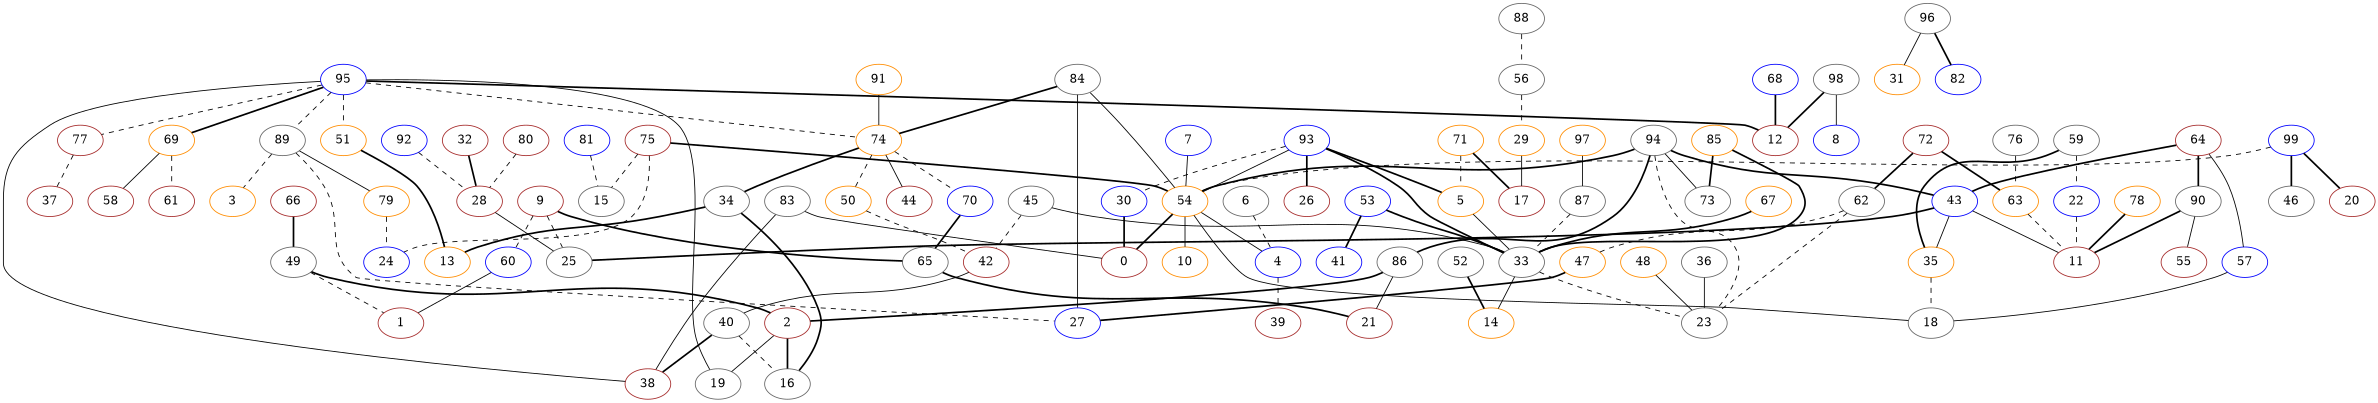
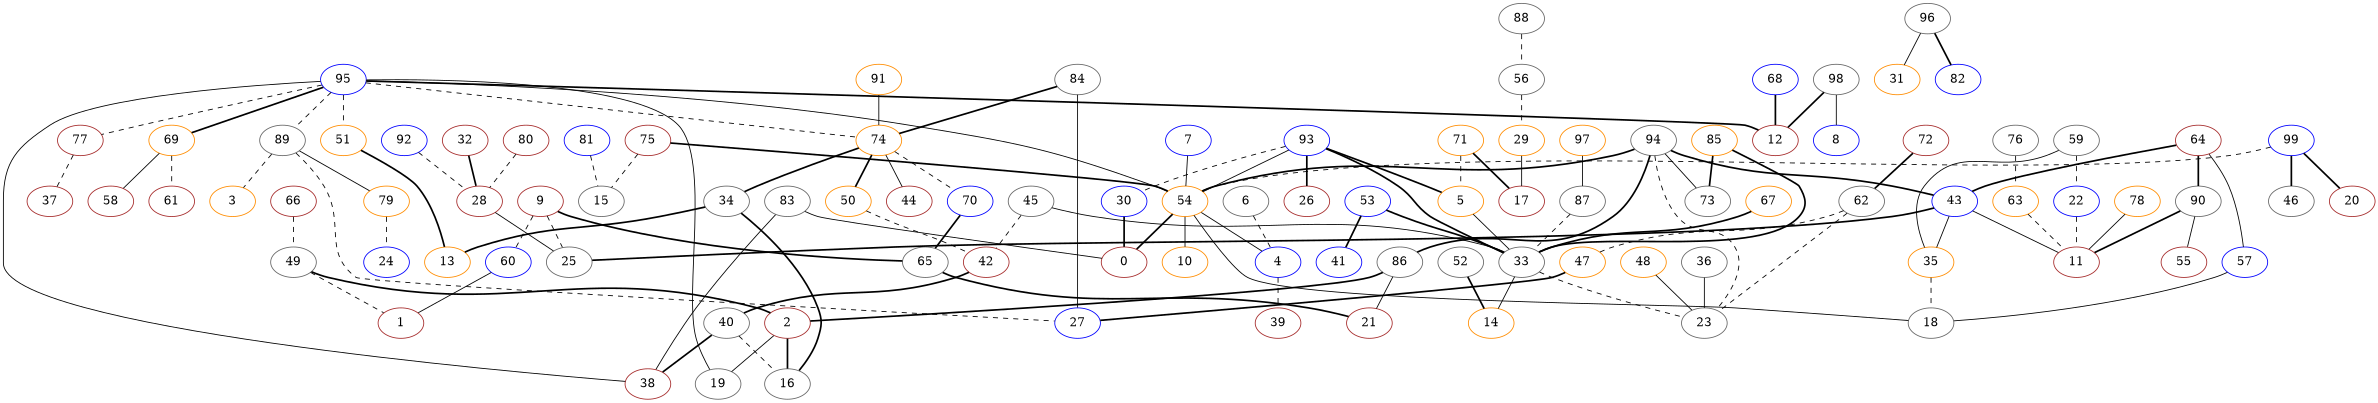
(1134, 139) -> (772, 107)
(1942, 170) -> (1942, 170)
(864, 171) -> (864, 171)
(1971, 171) -> none
(294, 232) -> (294, 232)
(2107, 232) -> (2107, 232)
(552, 238) -> none
(856, 293) -> (856, 293)
